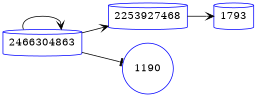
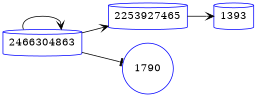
(148, 16) -> (148, 16)
(234, 16) -> (234, 16)
(148, 69) -> (148, 69)
